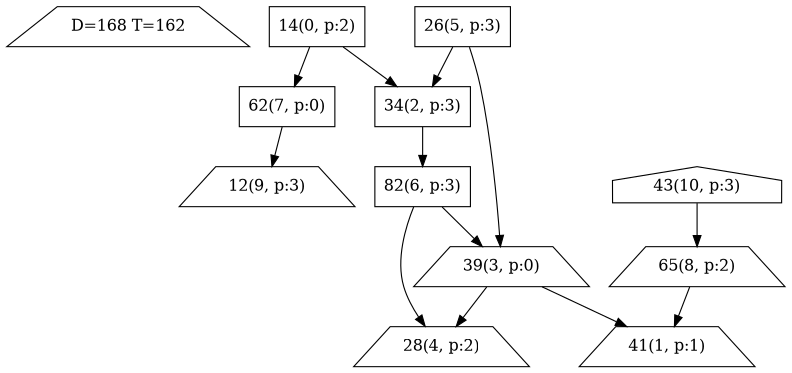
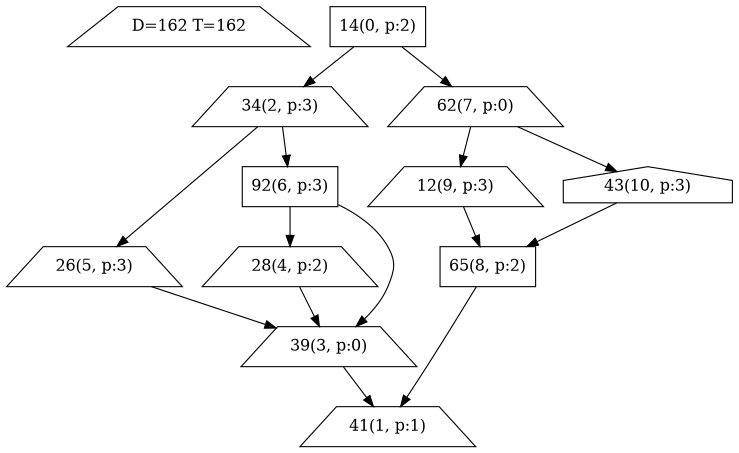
(128, 27) -> (189, 27)
(463, 27) -> (94, 267)
(445, 62) -> (192, 183)
(287, 107) -> (476, 107)
(423, 107) -> (280, 107)
none -> (562, 147)
(423, 187) -> (290, 187)
none -> (470, 222)
(697, 267) -> (488, 267)
(475, 302) -> (307, 302)
